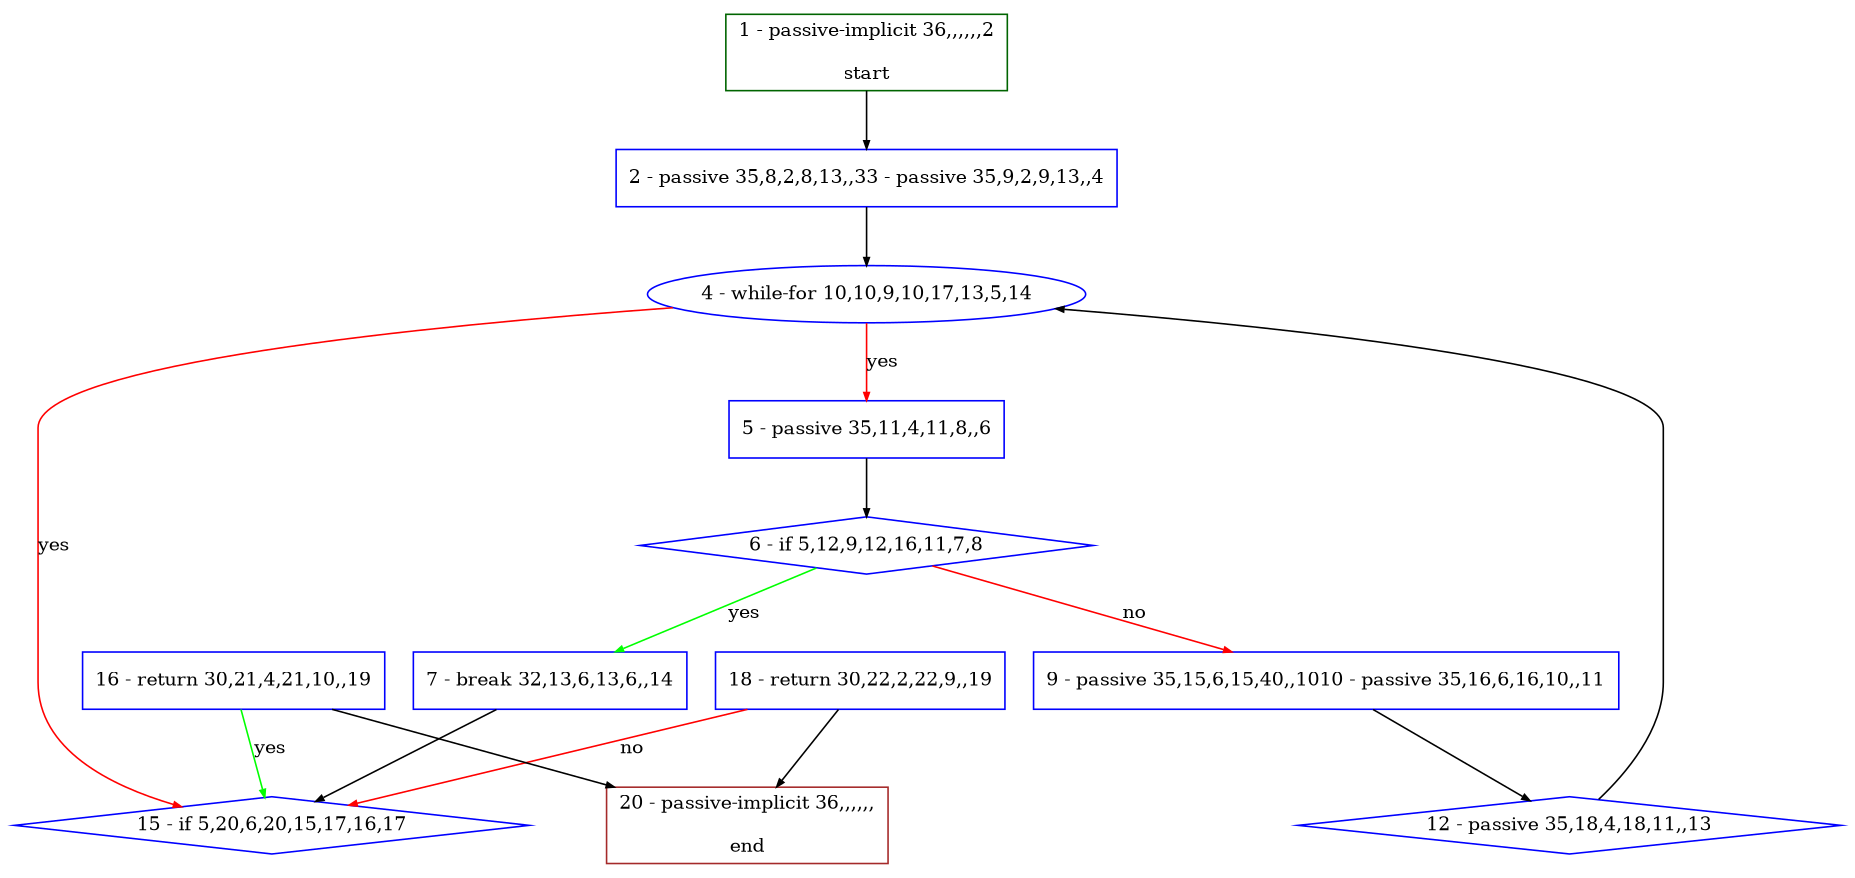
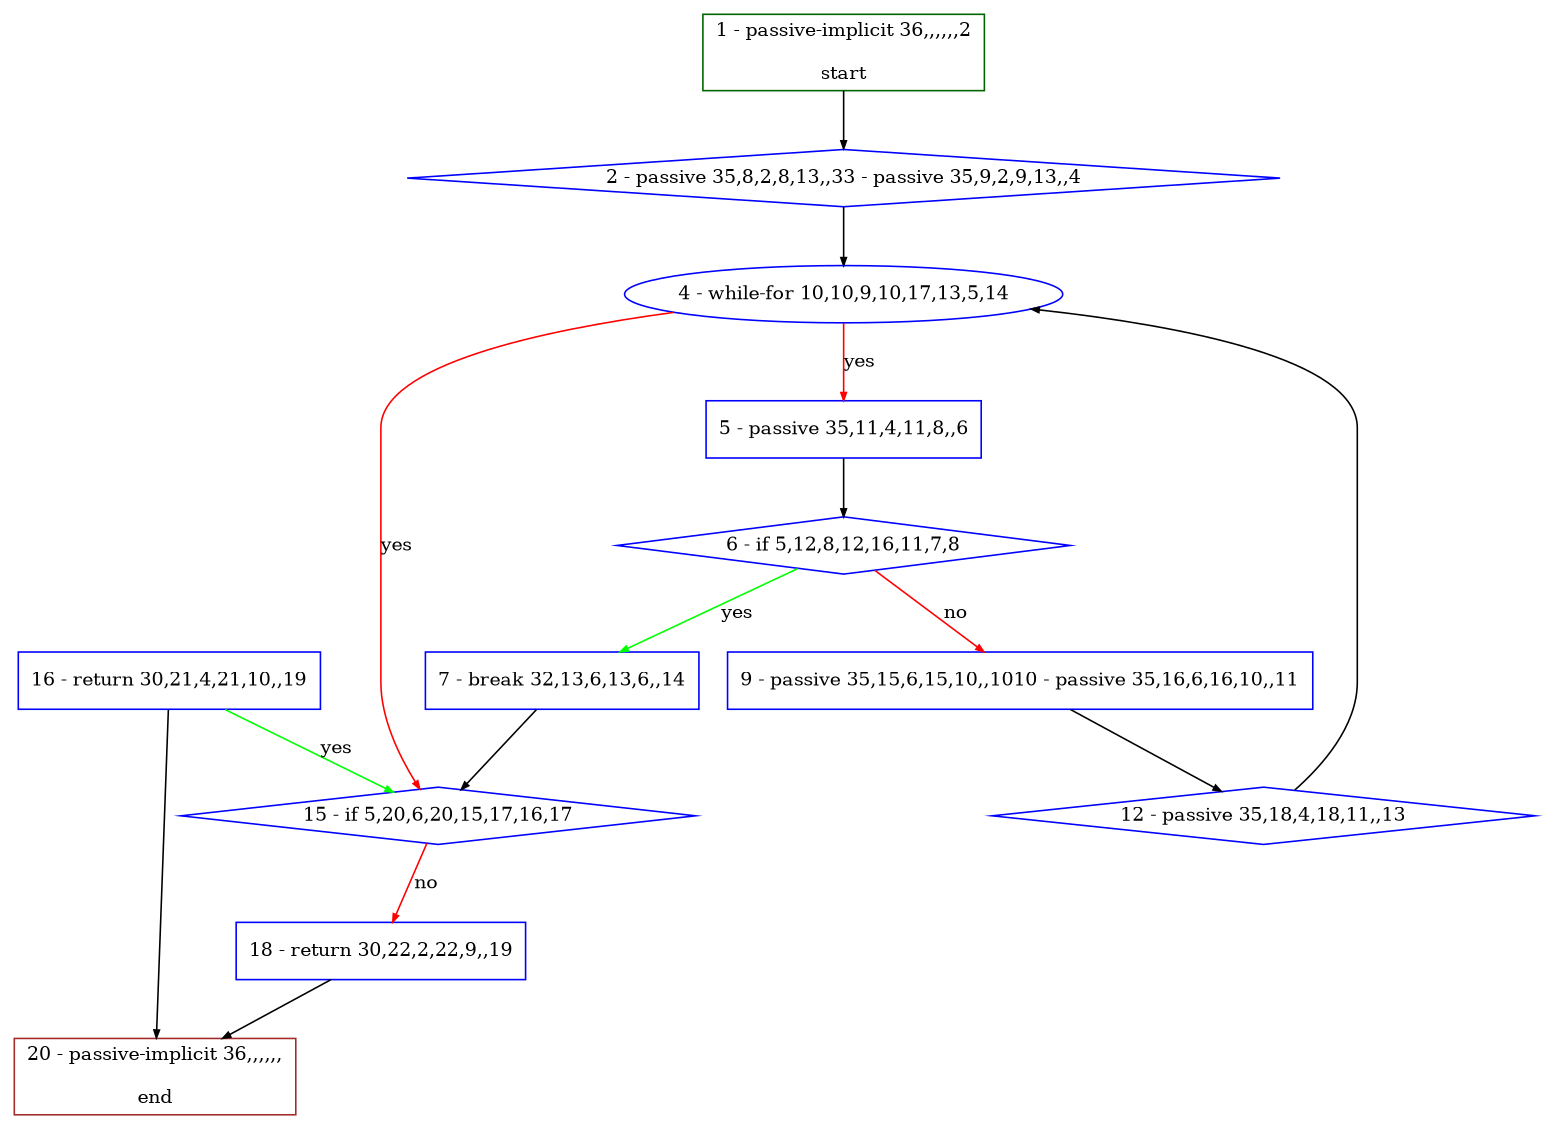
(867, 178) -> (844, 178)
(867, 545) -> (844, 545)
(1326, 681) -> (1020, 681)
(552, 756) -> (411, 879)
